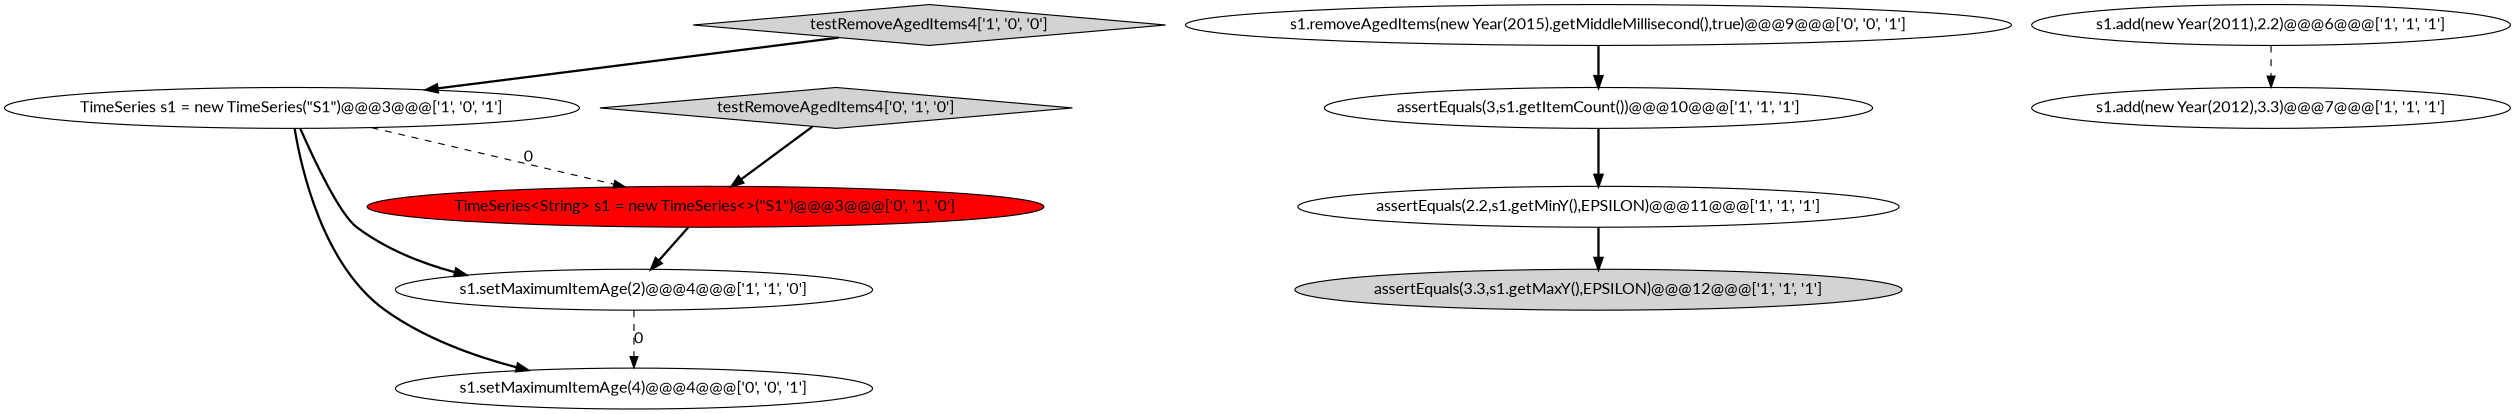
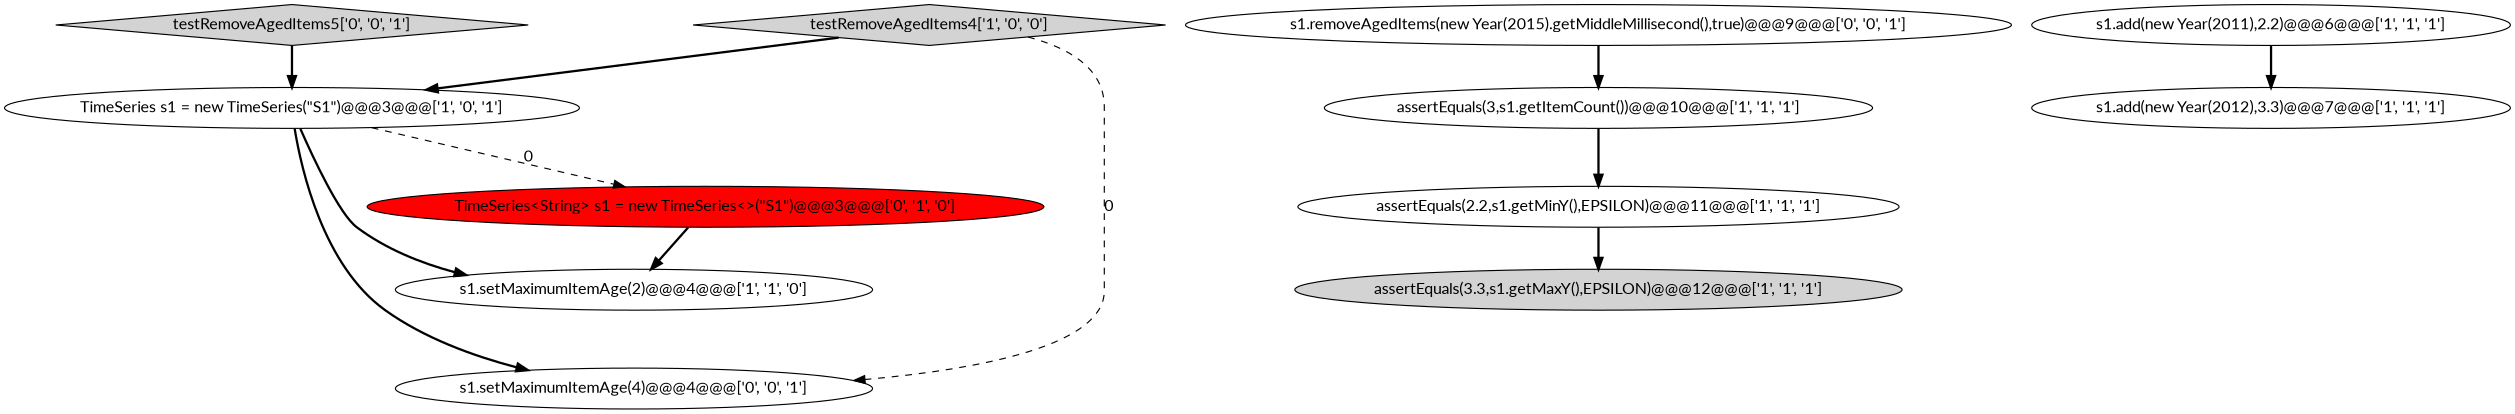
none -> (292, 25)
(2271, 61) -> (2271, 61)
(836, 108) -> none
(634, 333) -> (1104, 277)
